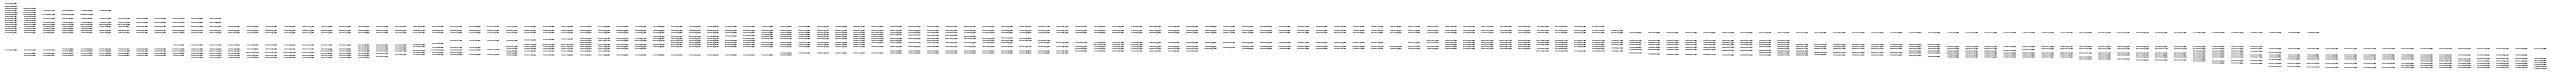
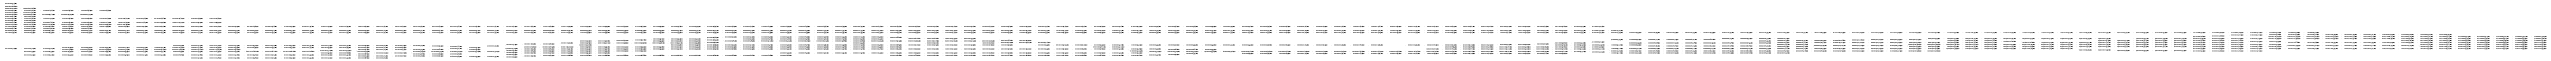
(1598, 49) -> none
